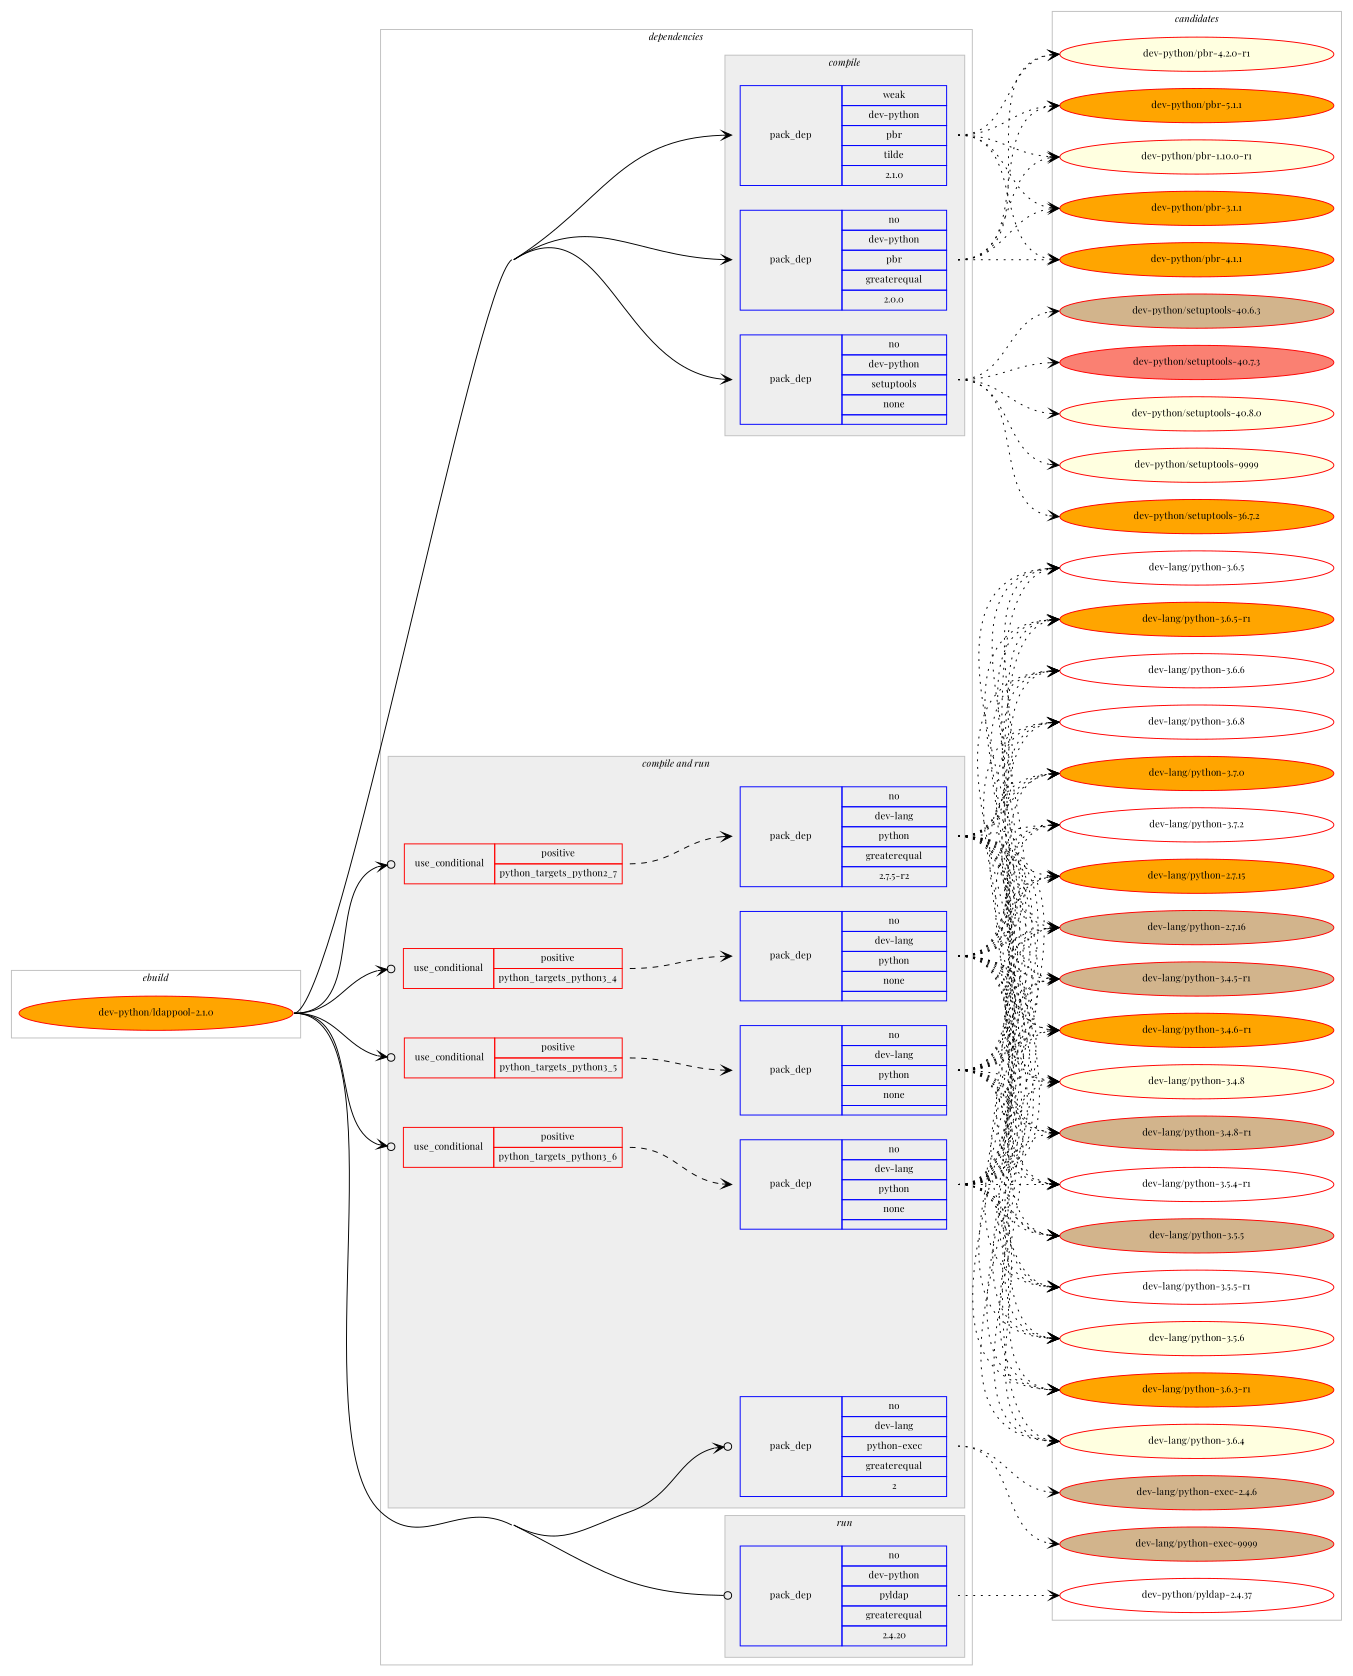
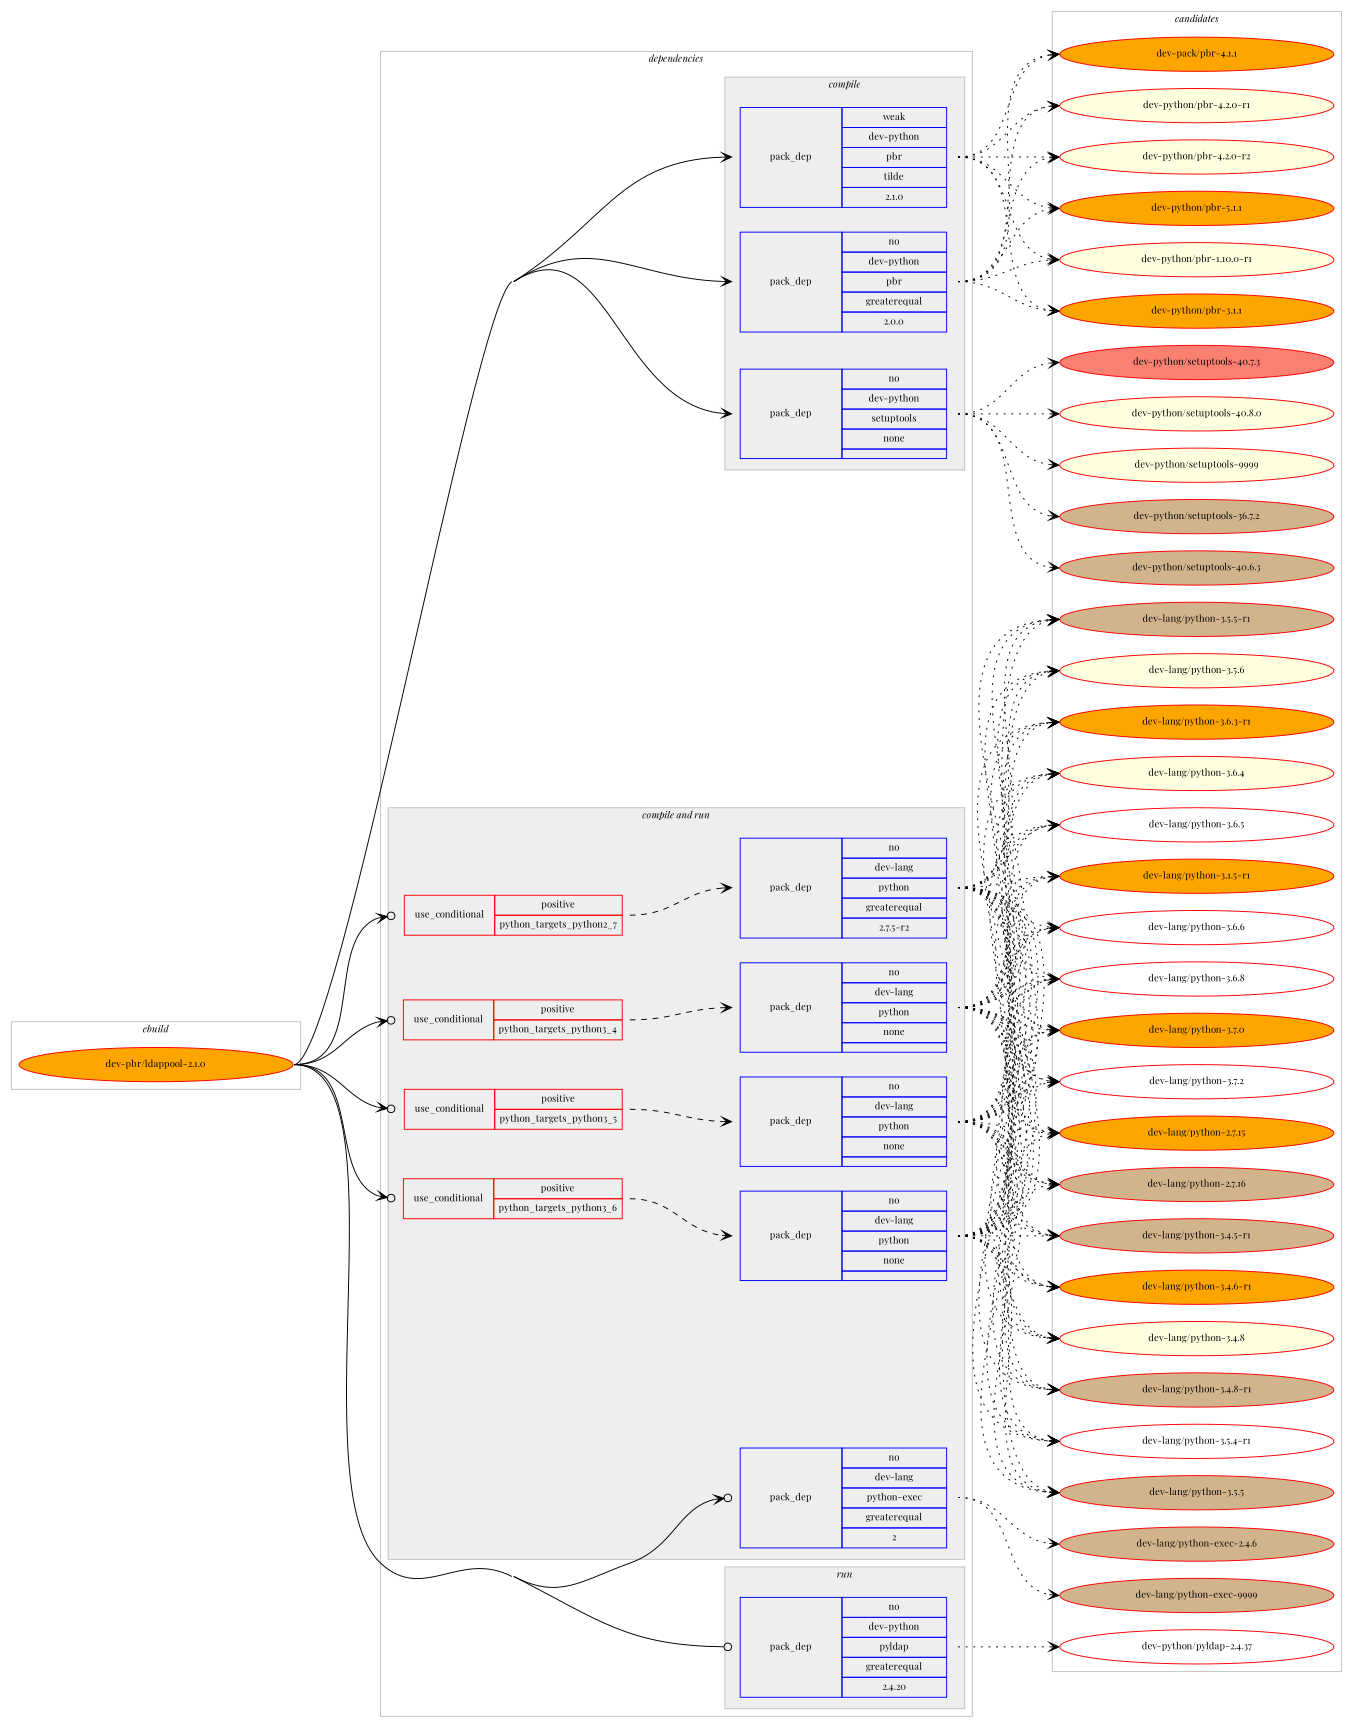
none -> (1197, 157)
(1197, 260) -> (1197, 54)
(1197, 517) -> (1197, 517)
(1197, 619) -> (1197, 876)
(156, 1013) -> (156, 1065)
(1197, 1287) -> (1197, 619)
